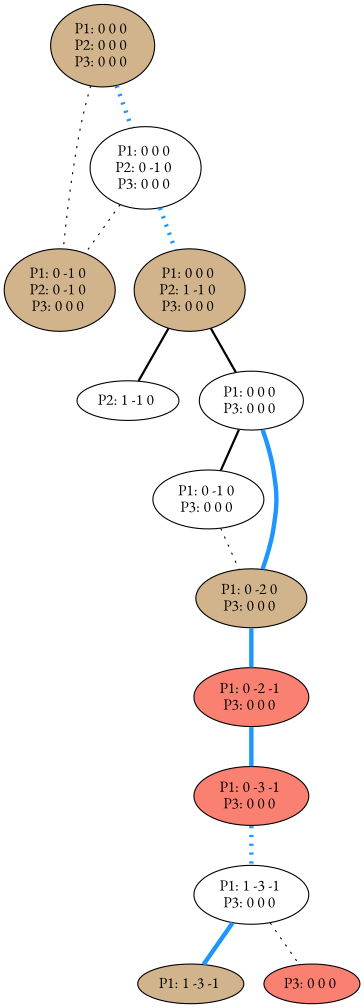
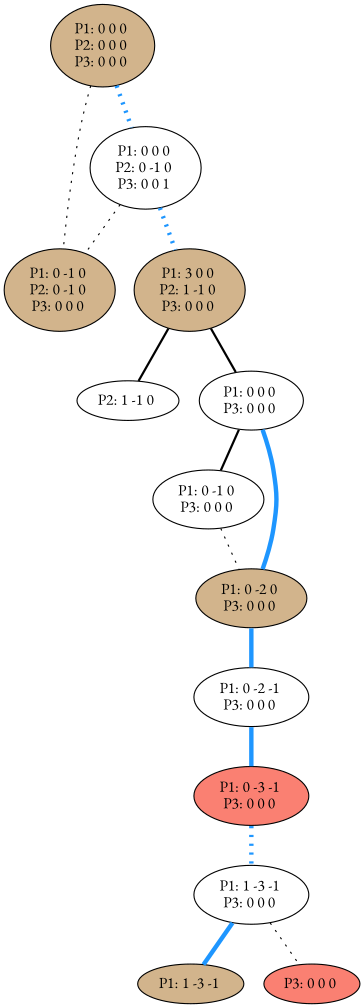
(146, 168) -> (146, 168)
(190, 290) -> (190, 290)
(251, 697) -> (251, 697)
